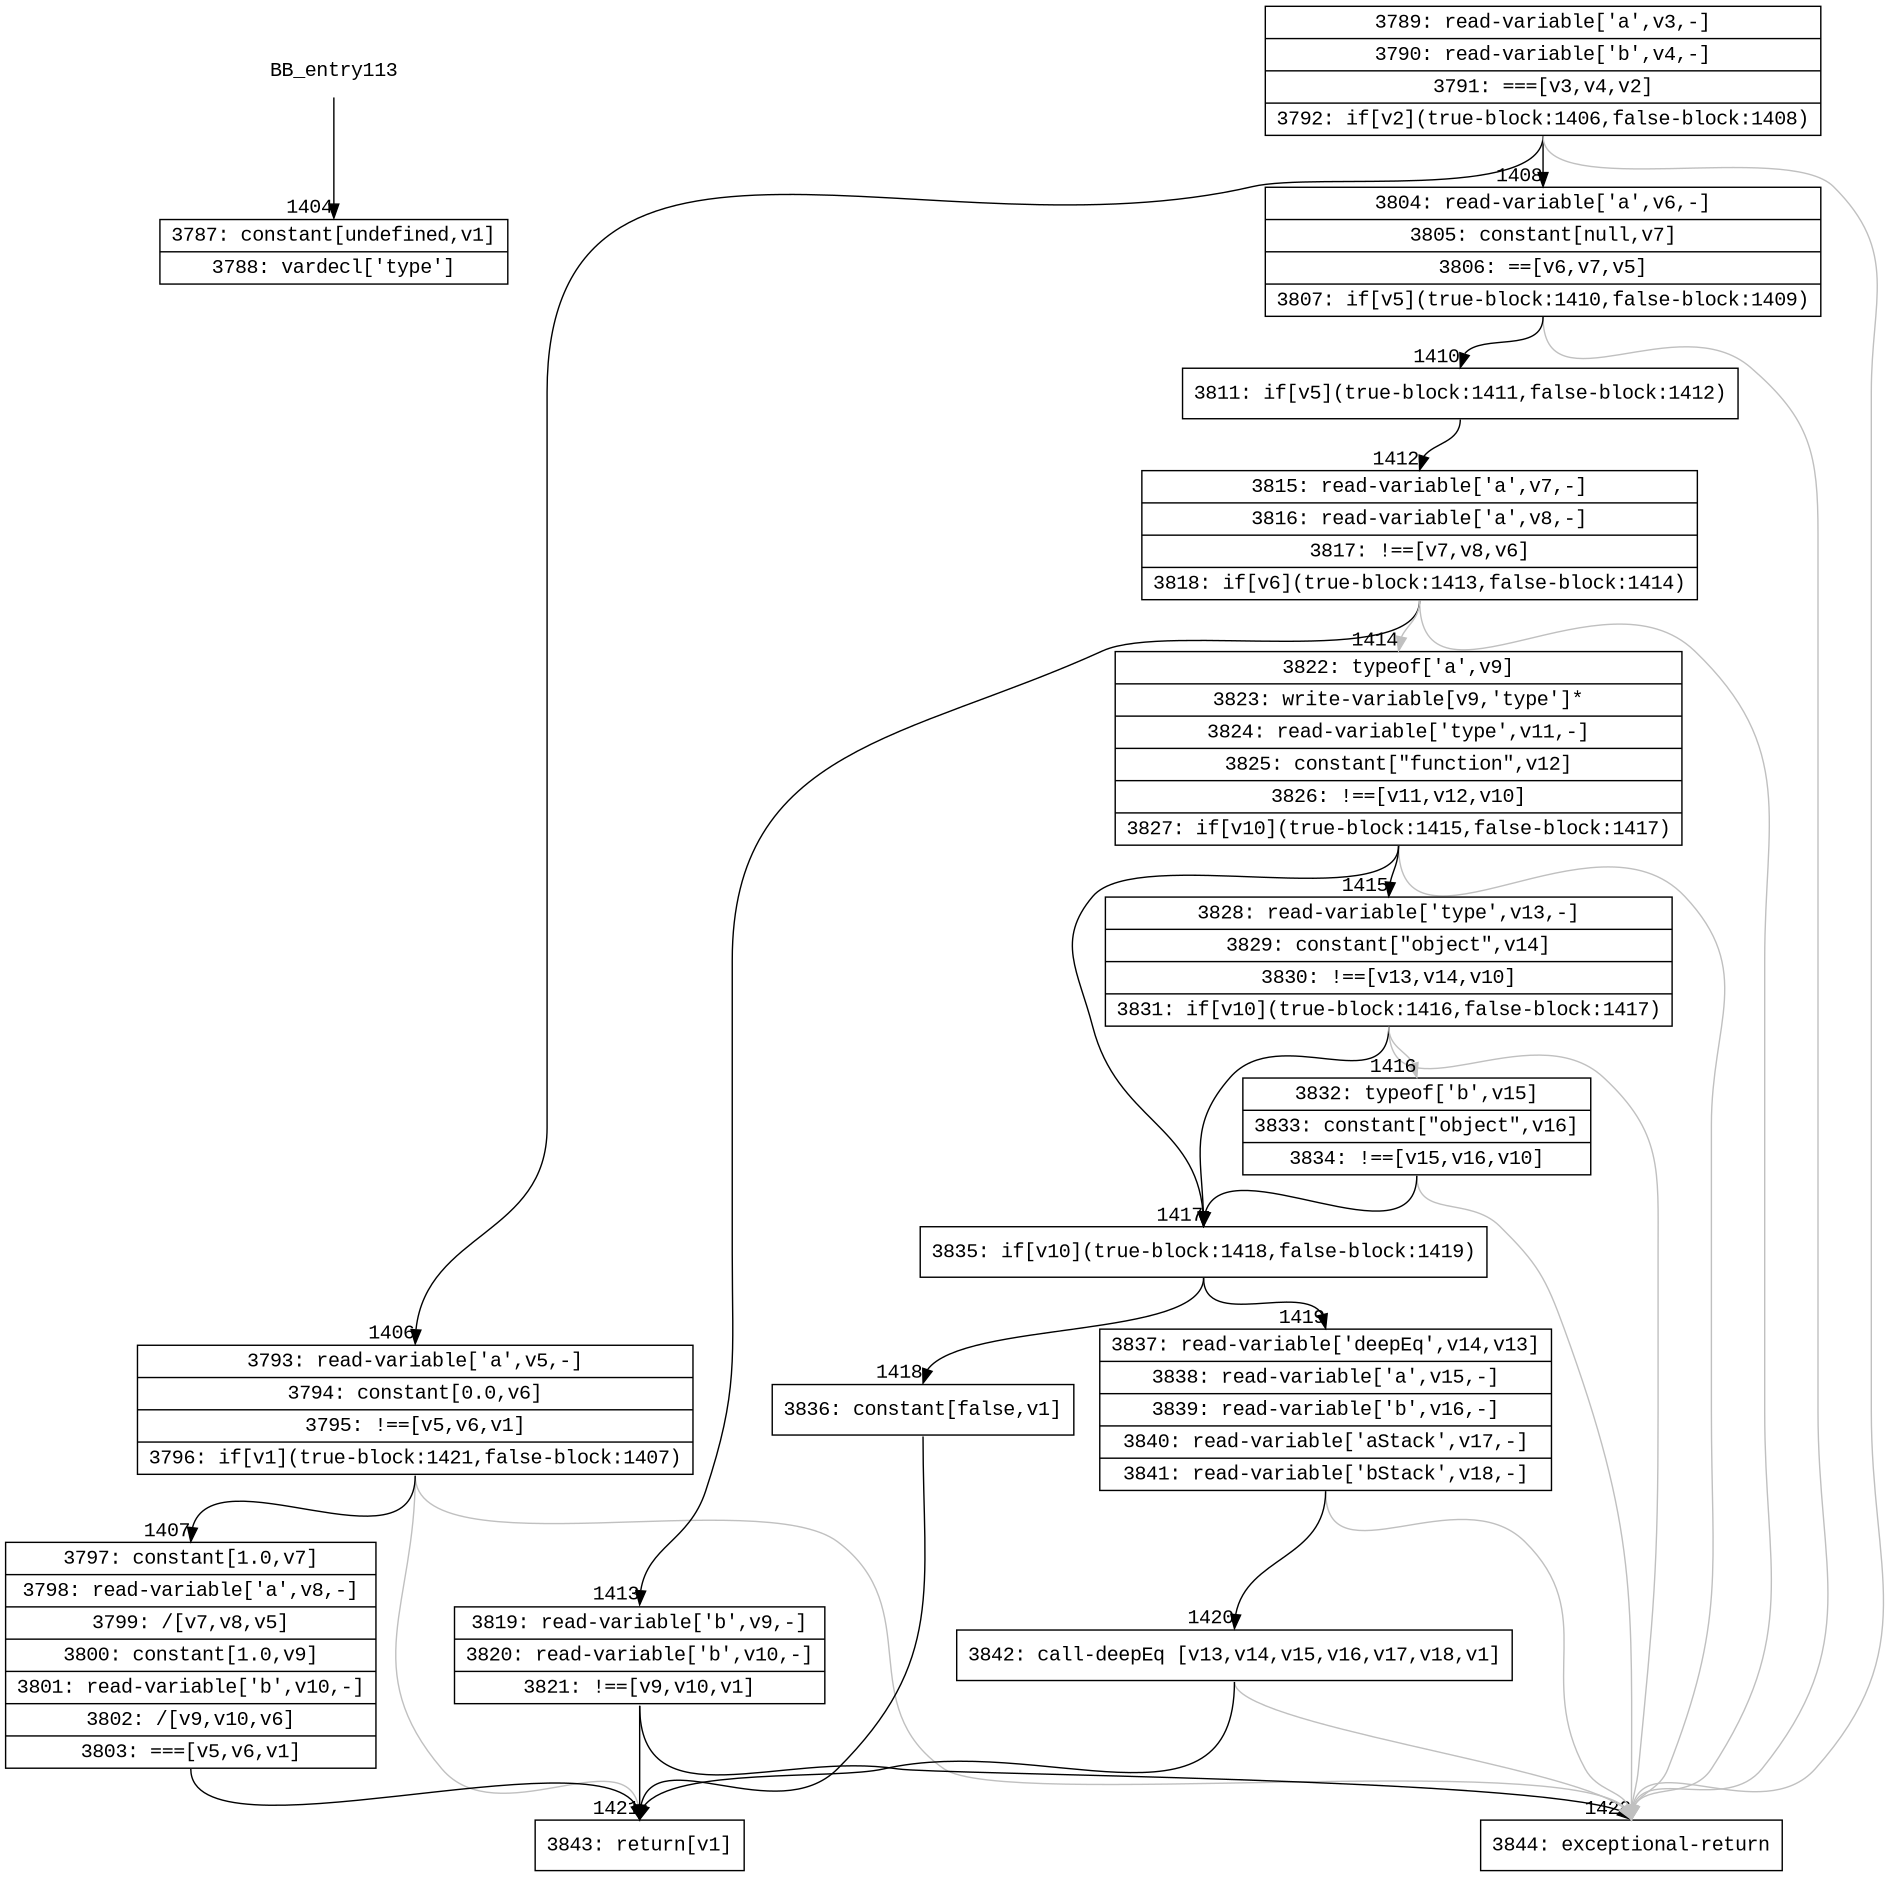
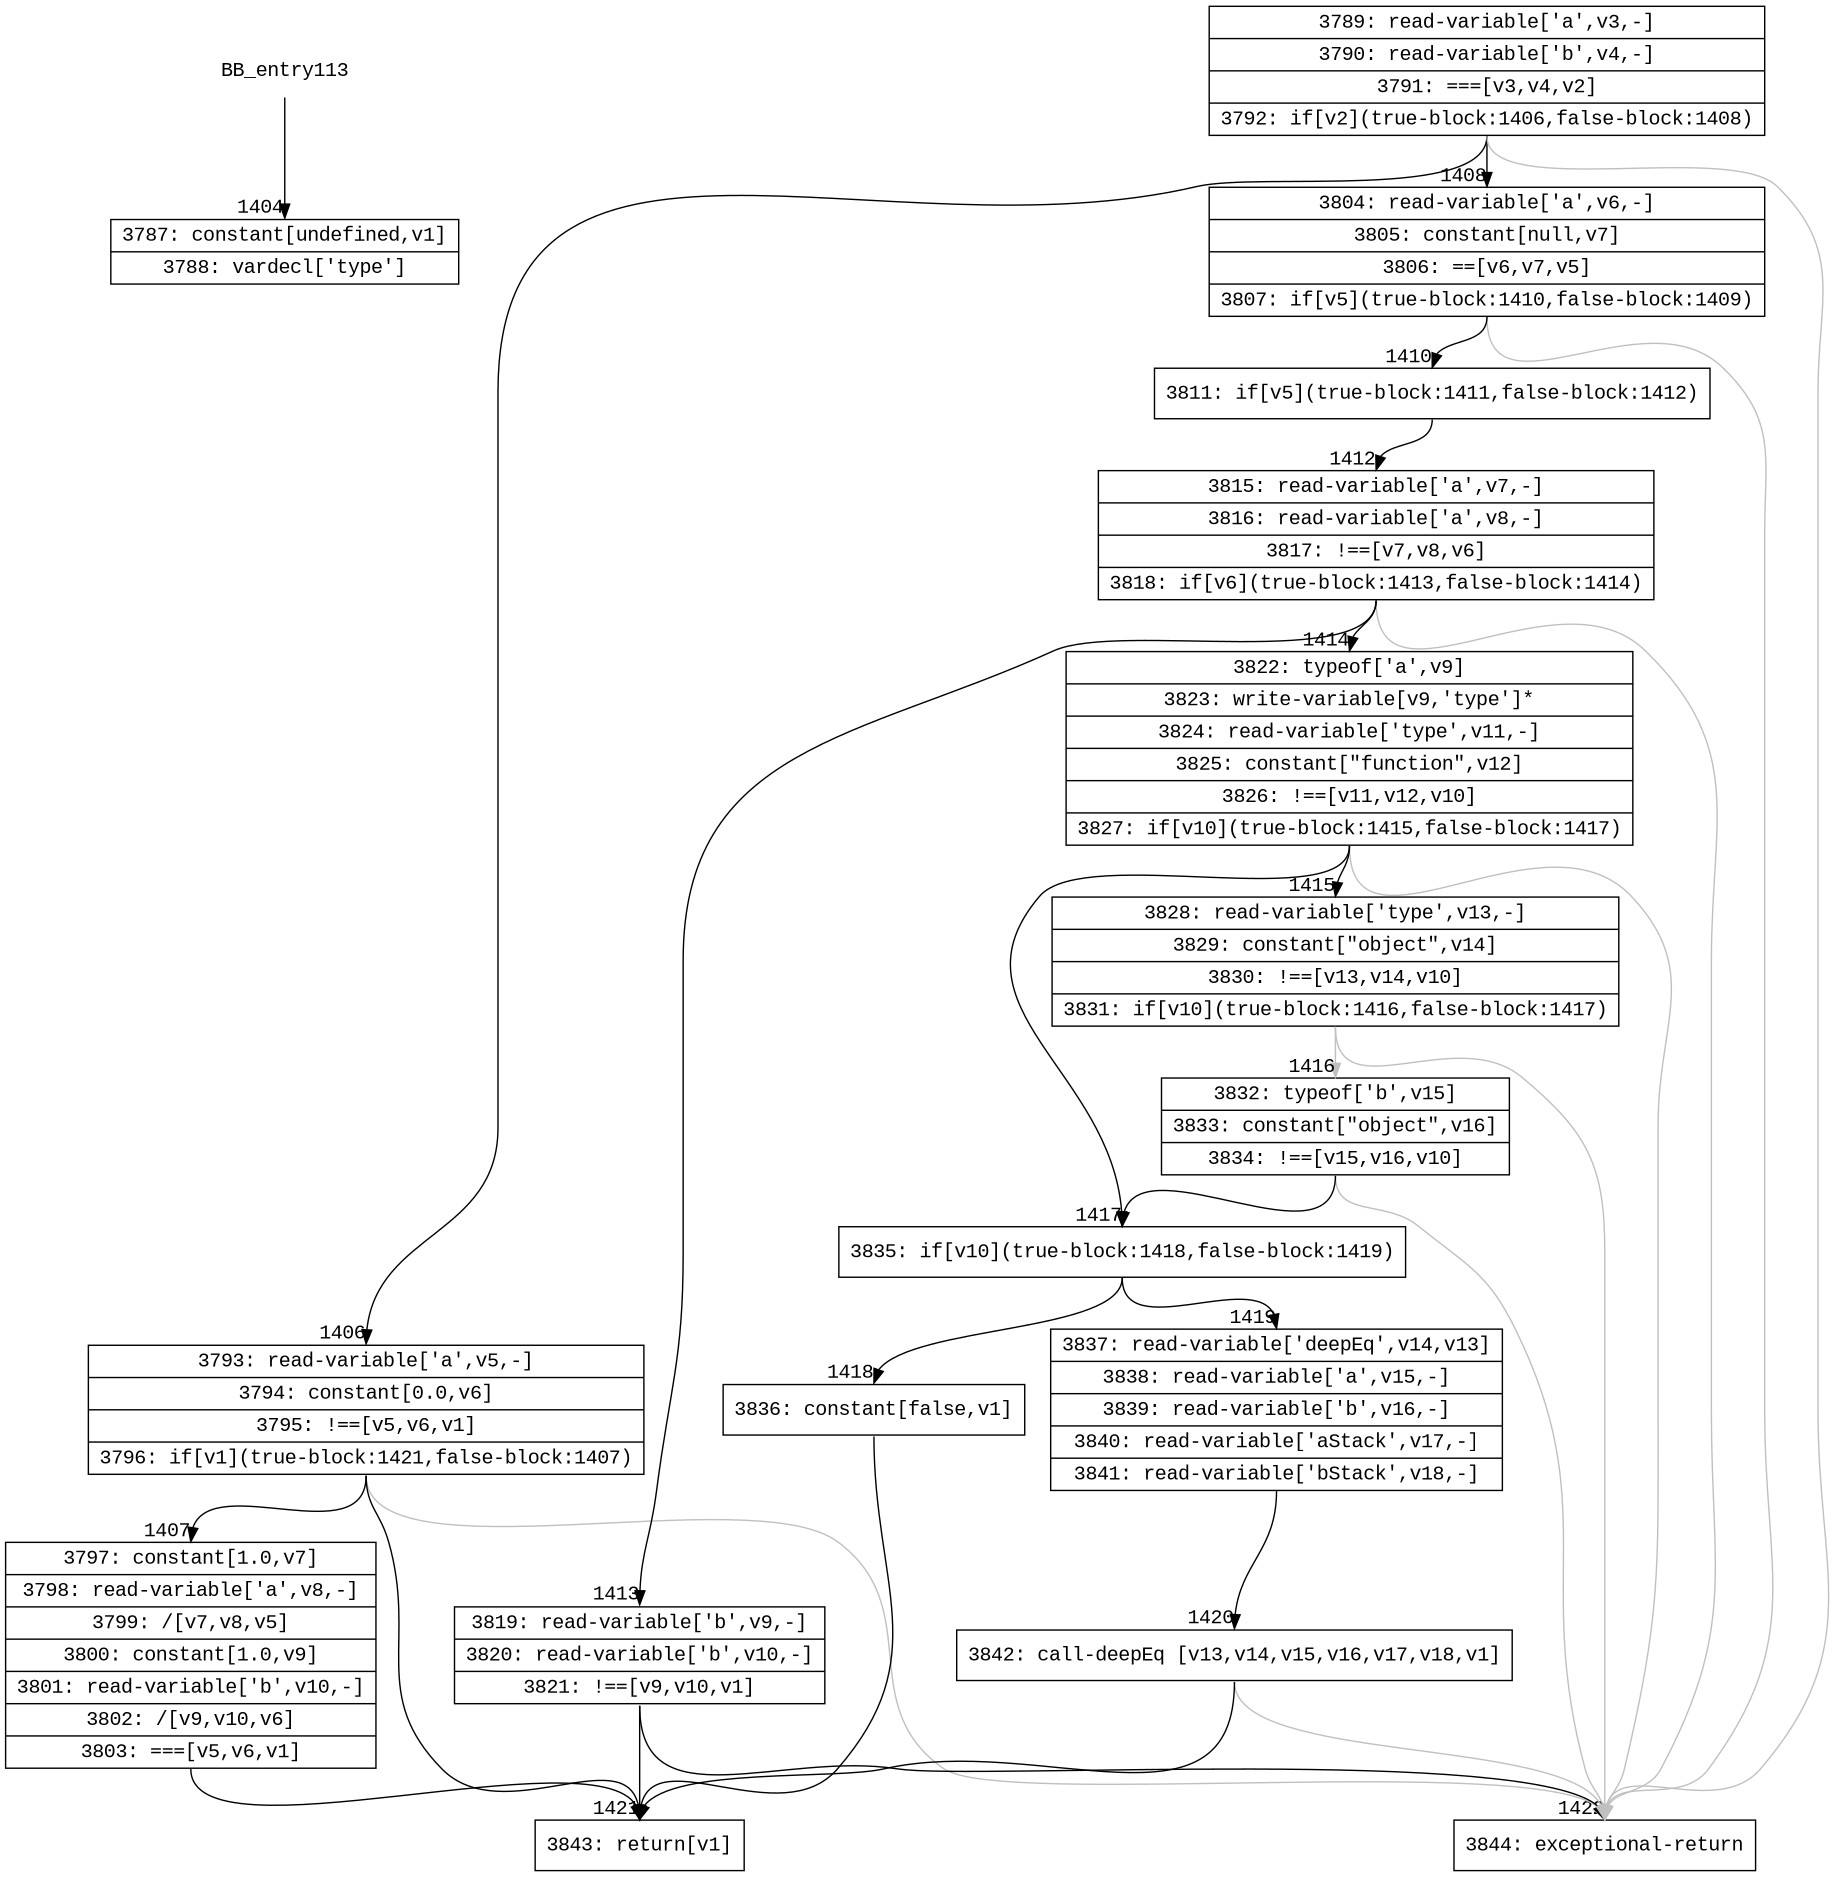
(1413, 620) -> (1368, 621)
(1247, 1065) -> none
(1547, 1569) -> none
(416, 1732) -> (414, 1730)
